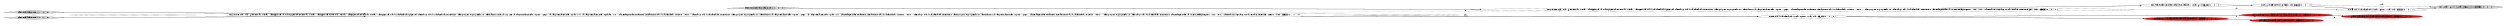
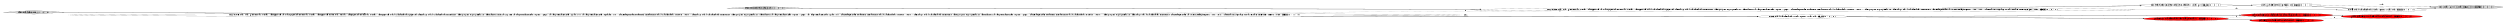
(34, 18) -> none
